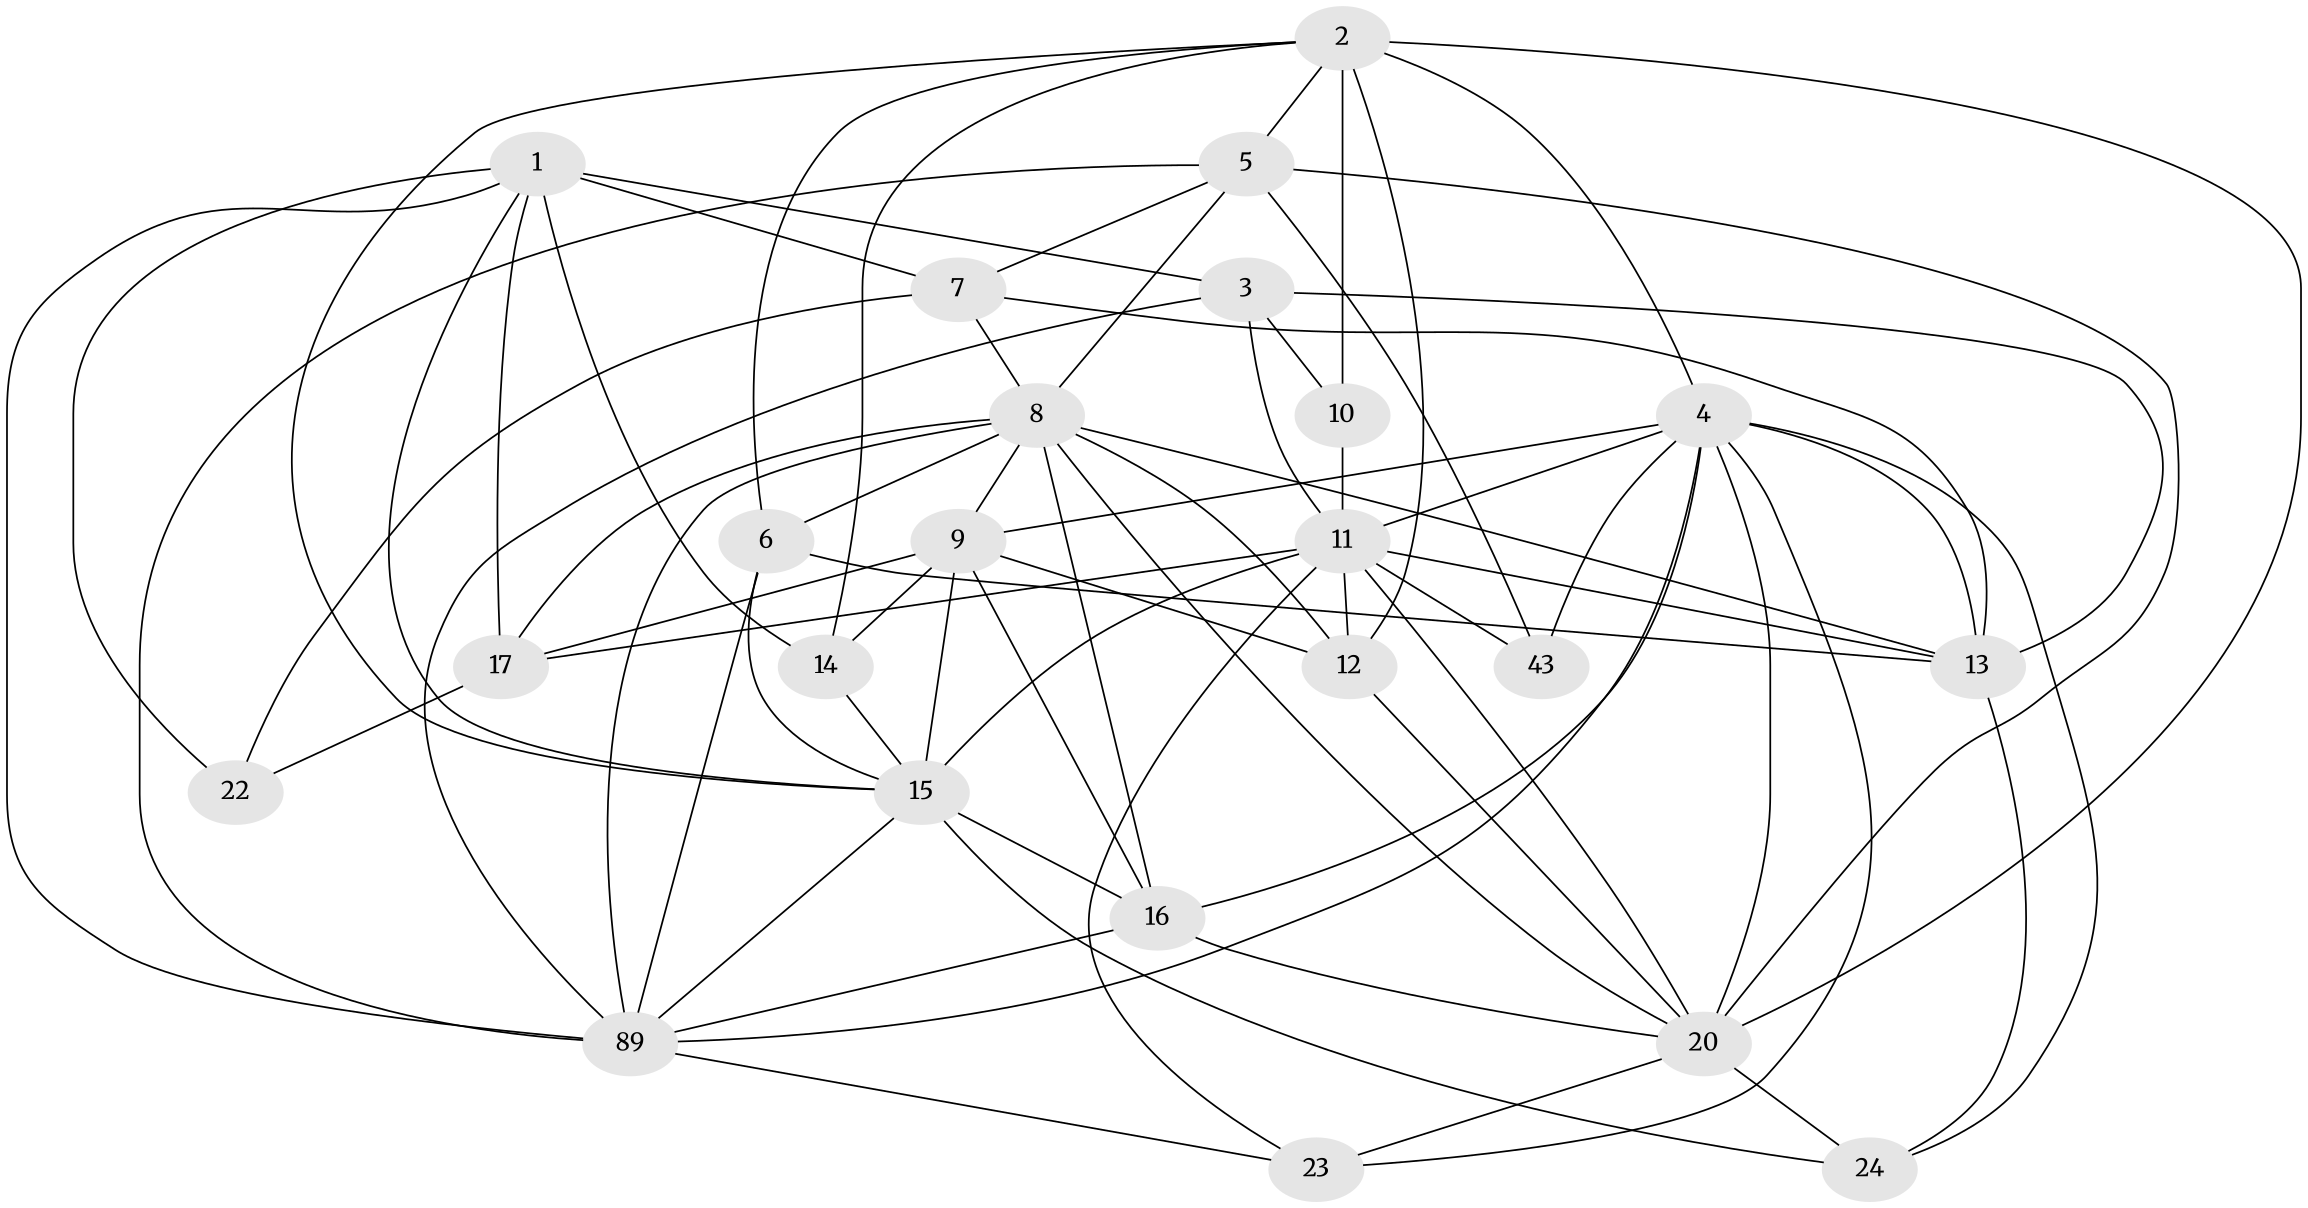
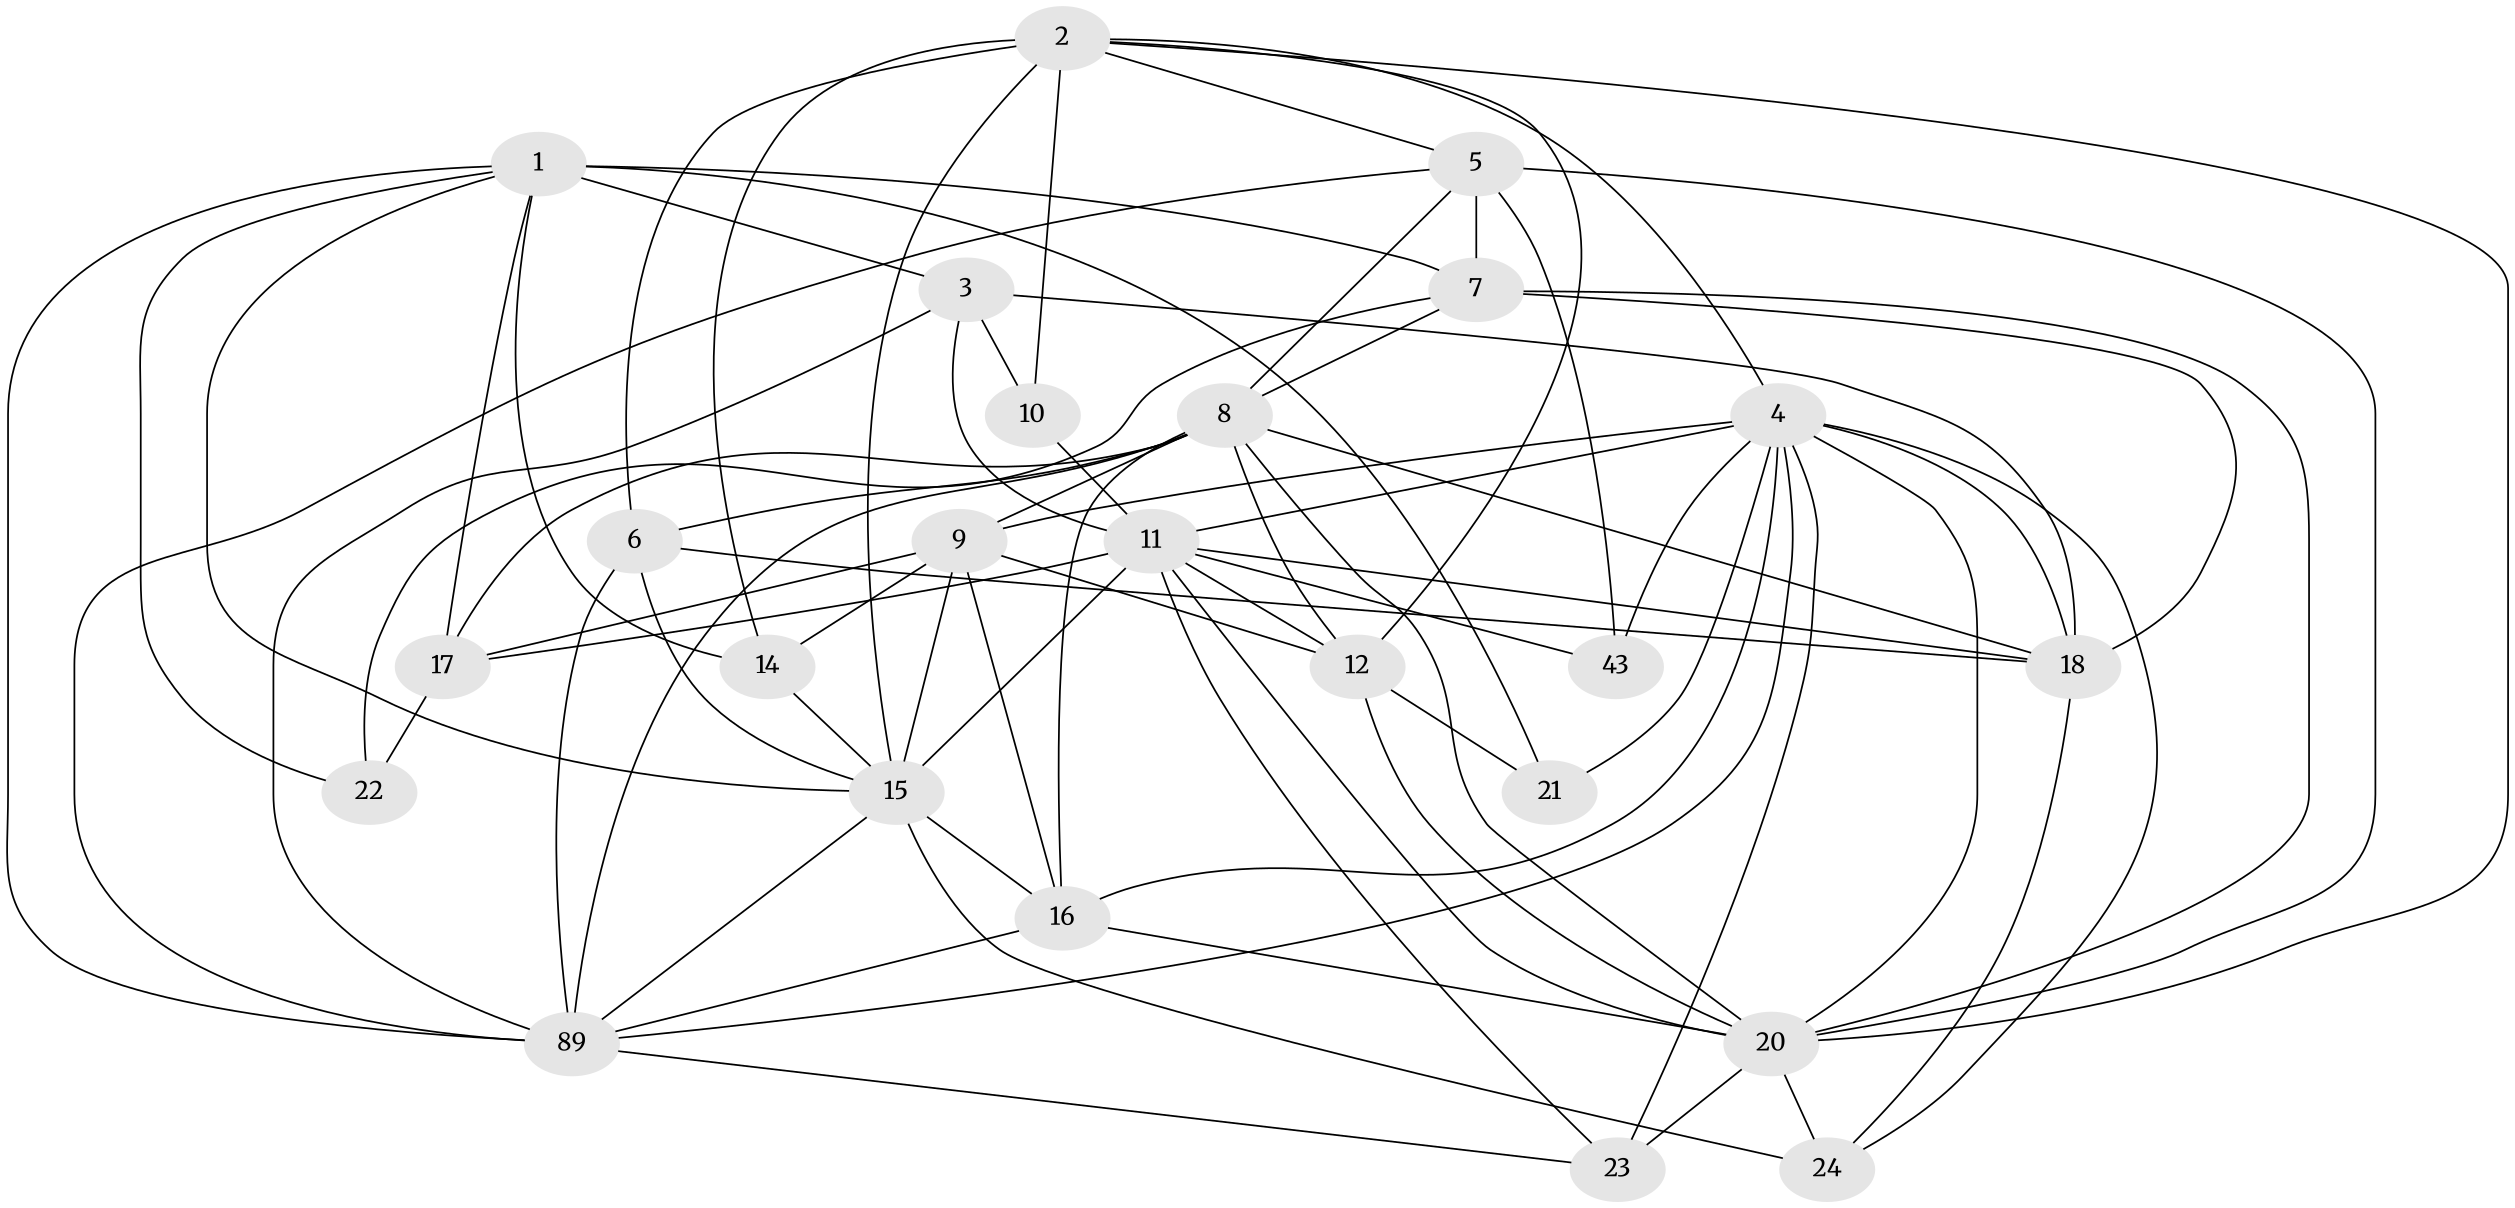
none -> (2307, 496)
(1978, 667) -> (2073, 667)
none -> (1550, 793)
